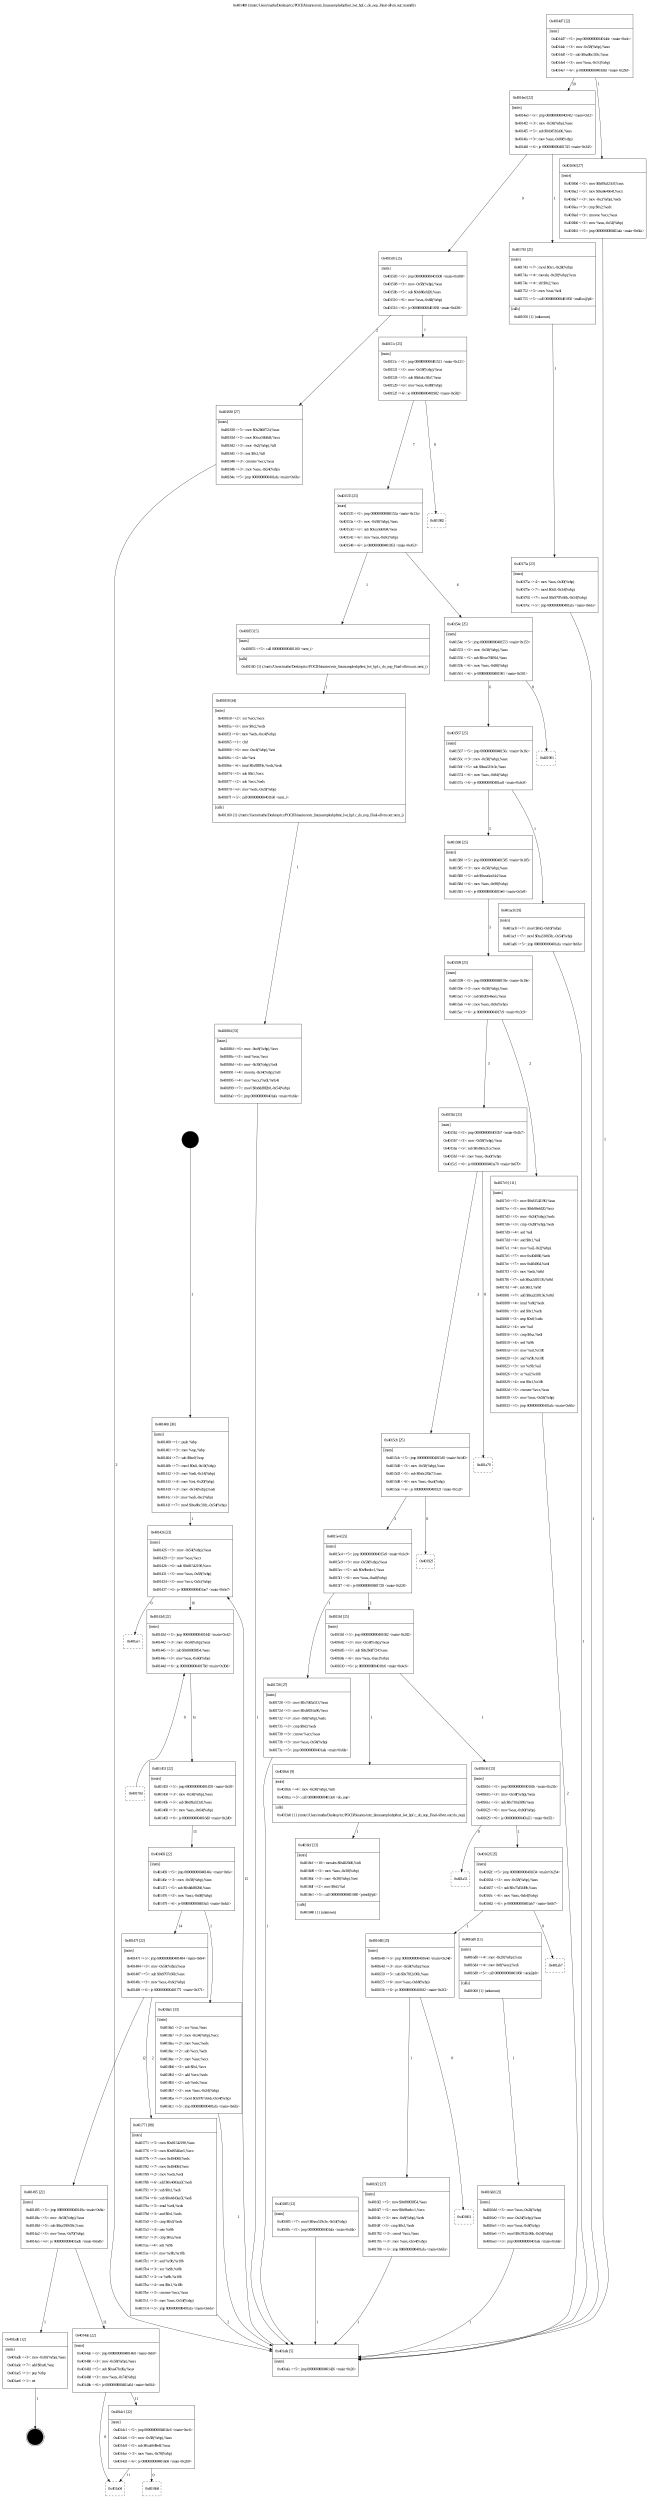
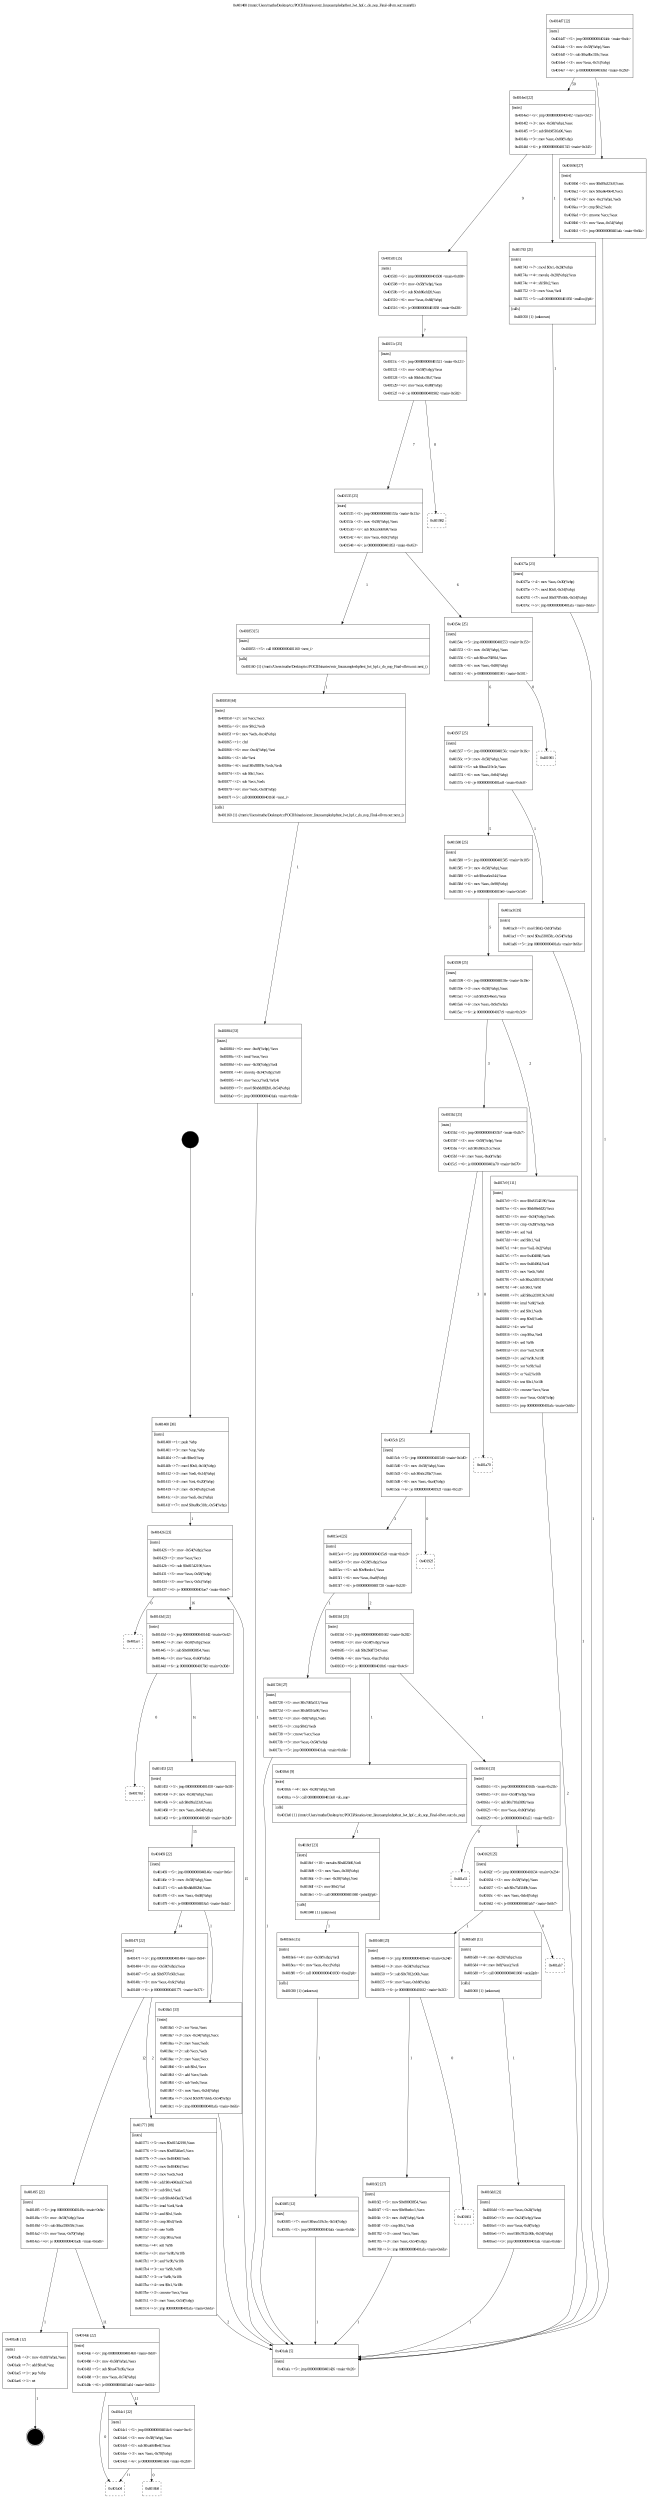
(259, 445) -> none
(168, 1736) -> (139, 1727)
none -> (318, 1965)
